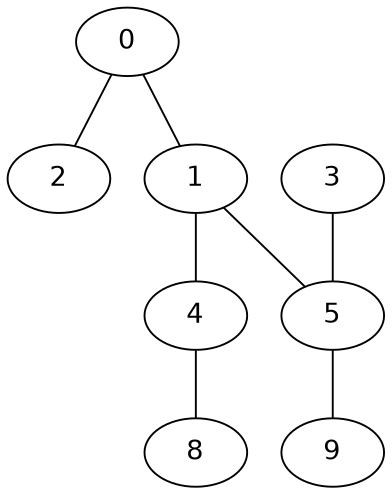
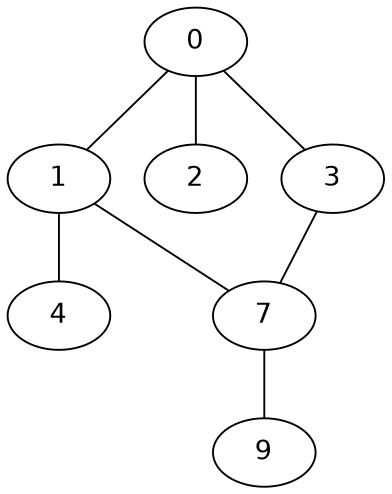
none -> (264, 110)
(333, 316) -> (264, 316)
(196, 453) -> none
